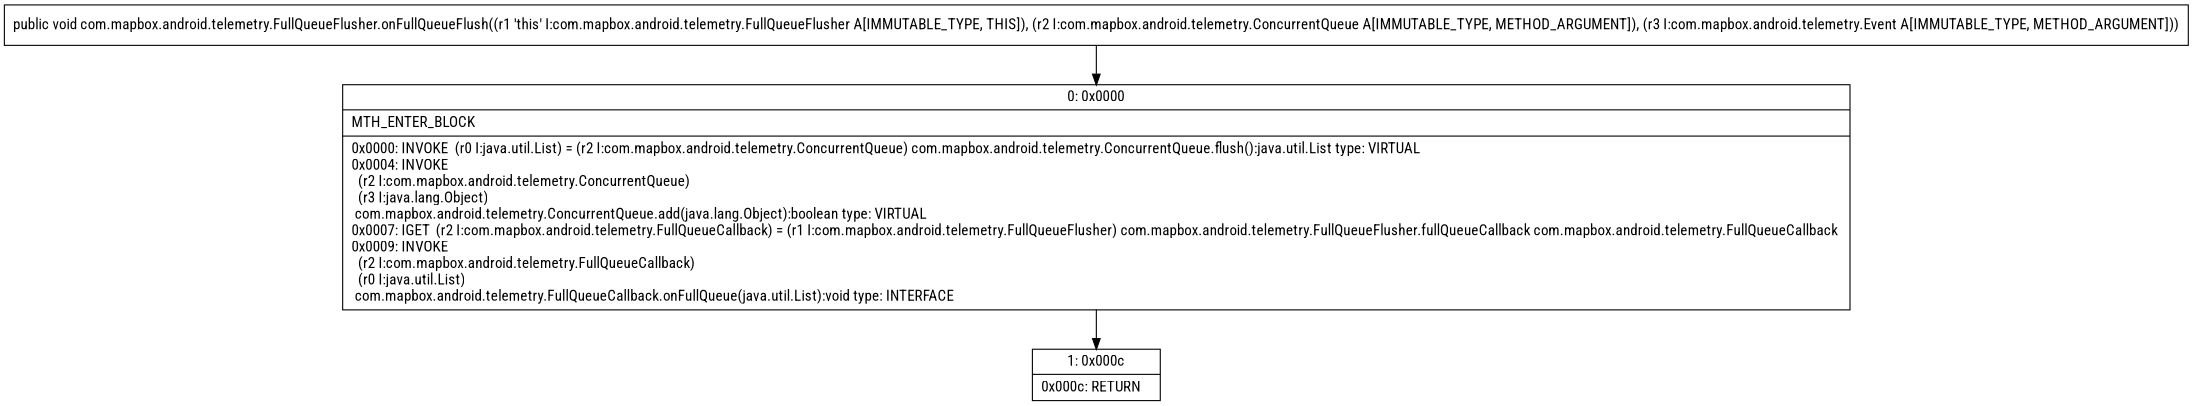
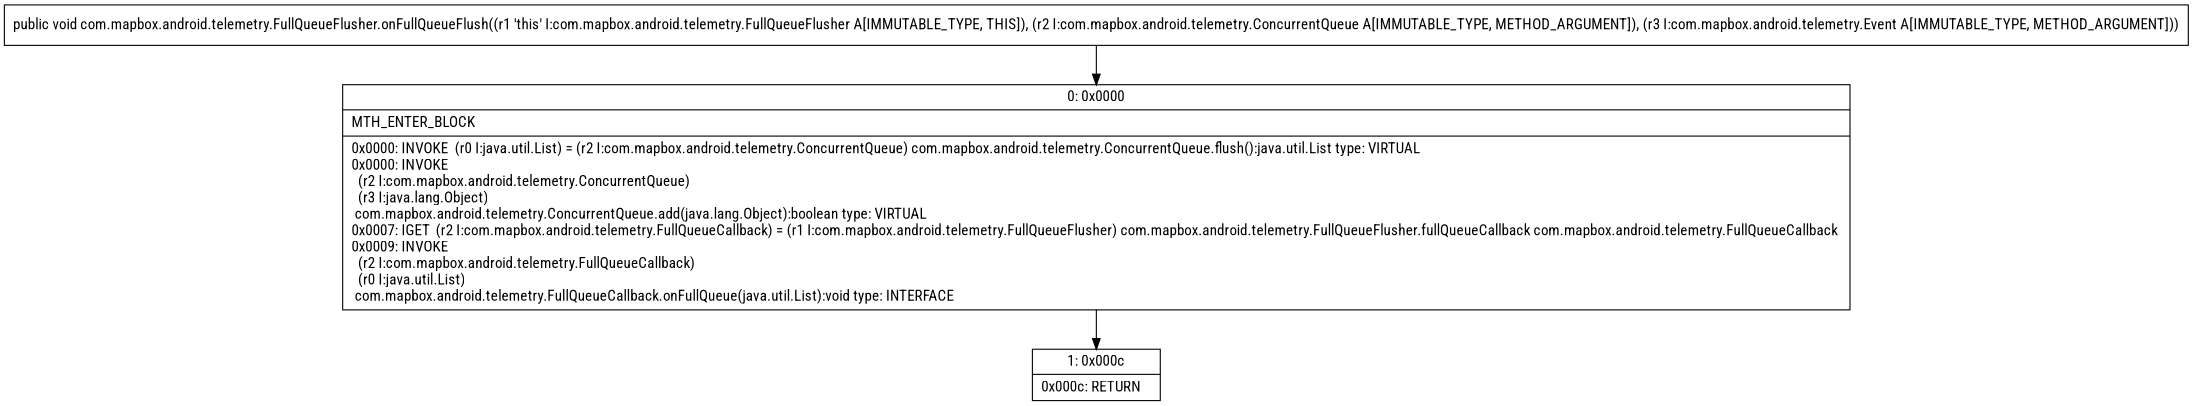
(403, 165) -> (403, 165)
